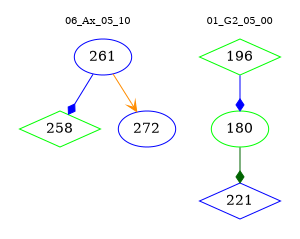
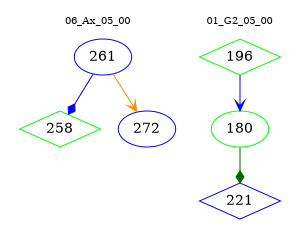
(98, 22) -> (98, 22)
(240, 88) -> (240, 88)
